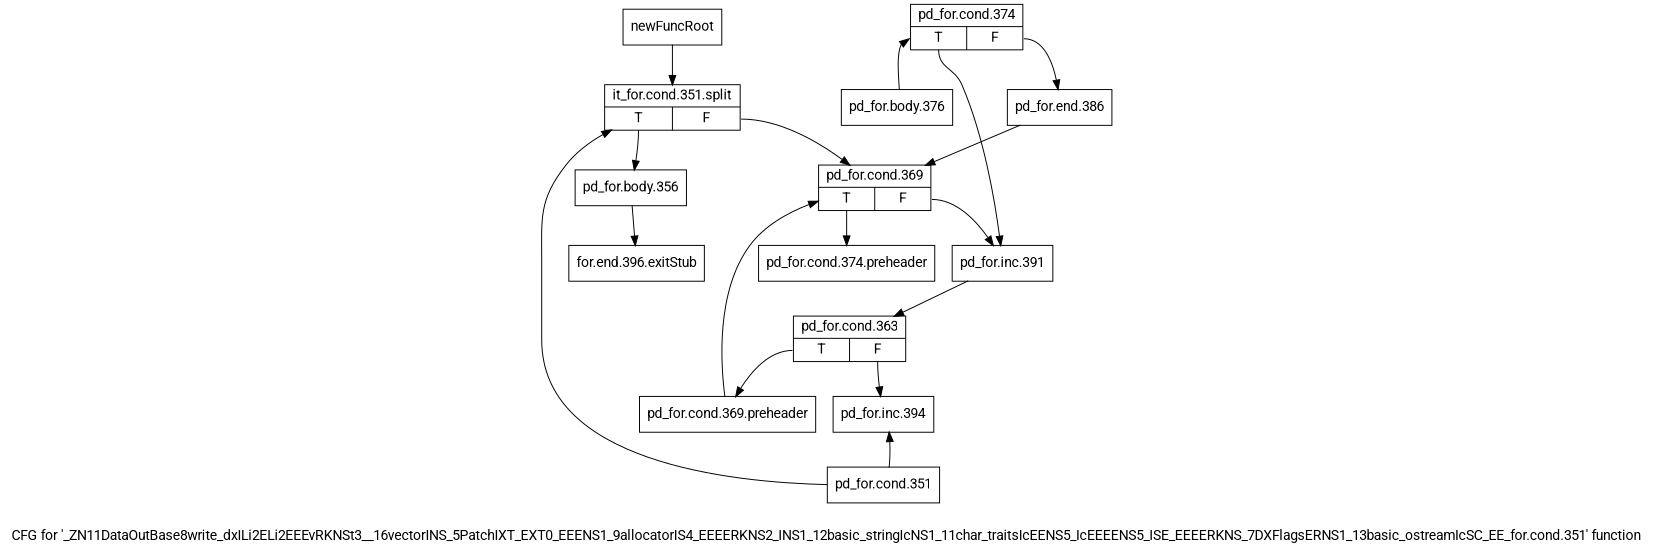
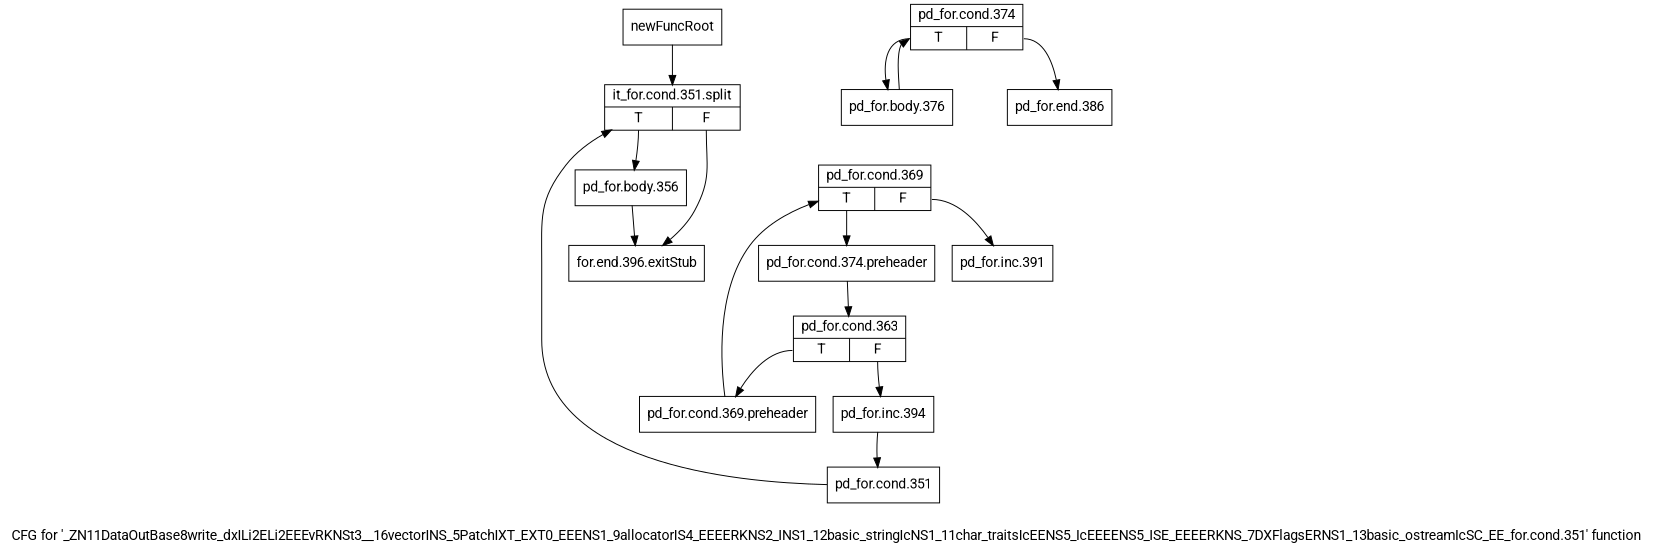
(795, 132) -> (704, 190)
(979, 134) -> (888, 53)
(975, 144) -> none
(935, 297) -> (848, 294)
(890, 455) -> (877, 445)
